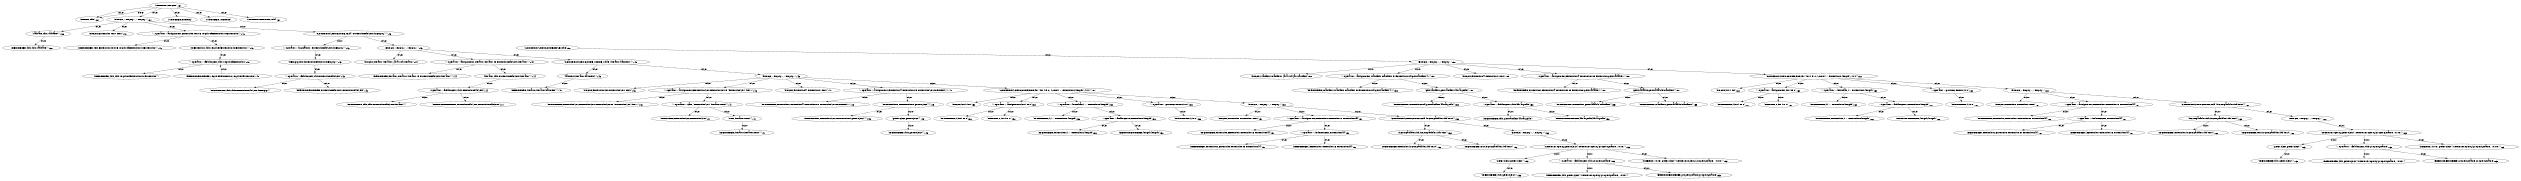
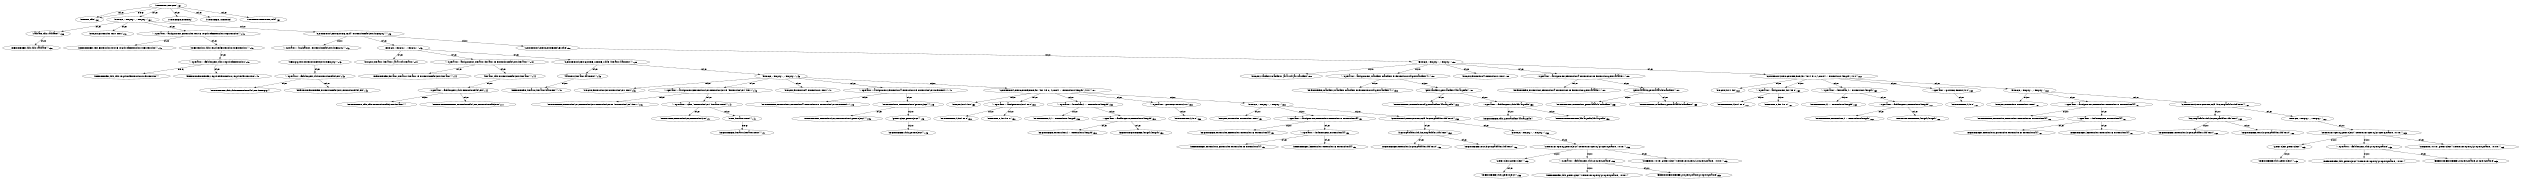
none -> (453, 41)
(316, 54) -> none
(635, 62) -> (635, 62)
(182, 69) -> (182, 69)
(221, 70) -> (214, 69)
(1442, 97) -> (1442, 97)
(745, 126) -> (745, 126)
